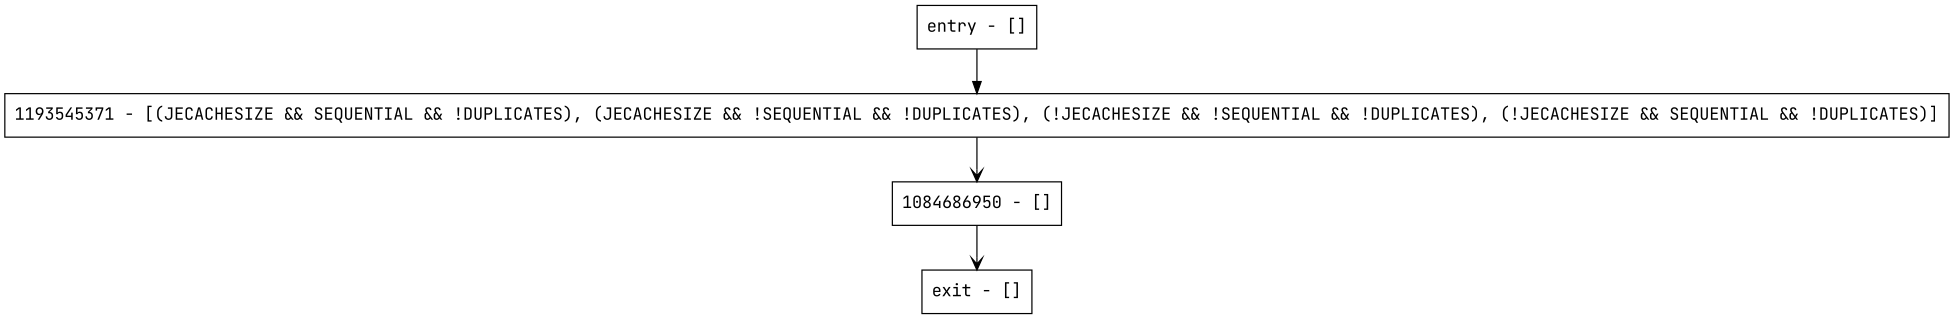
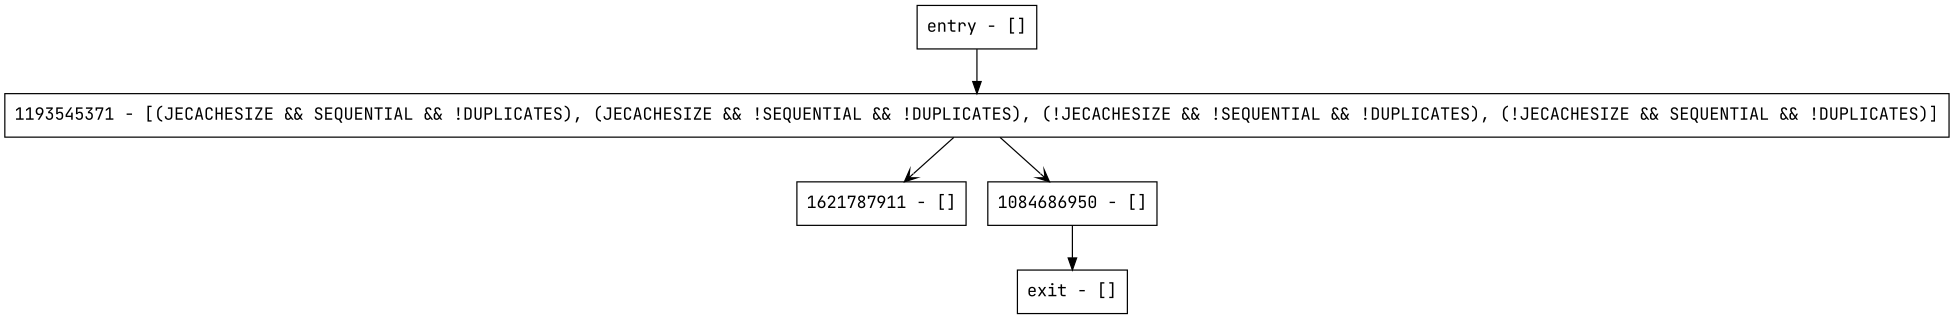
none -> (881, 204)
(977, 242) -> (1072, 242)
